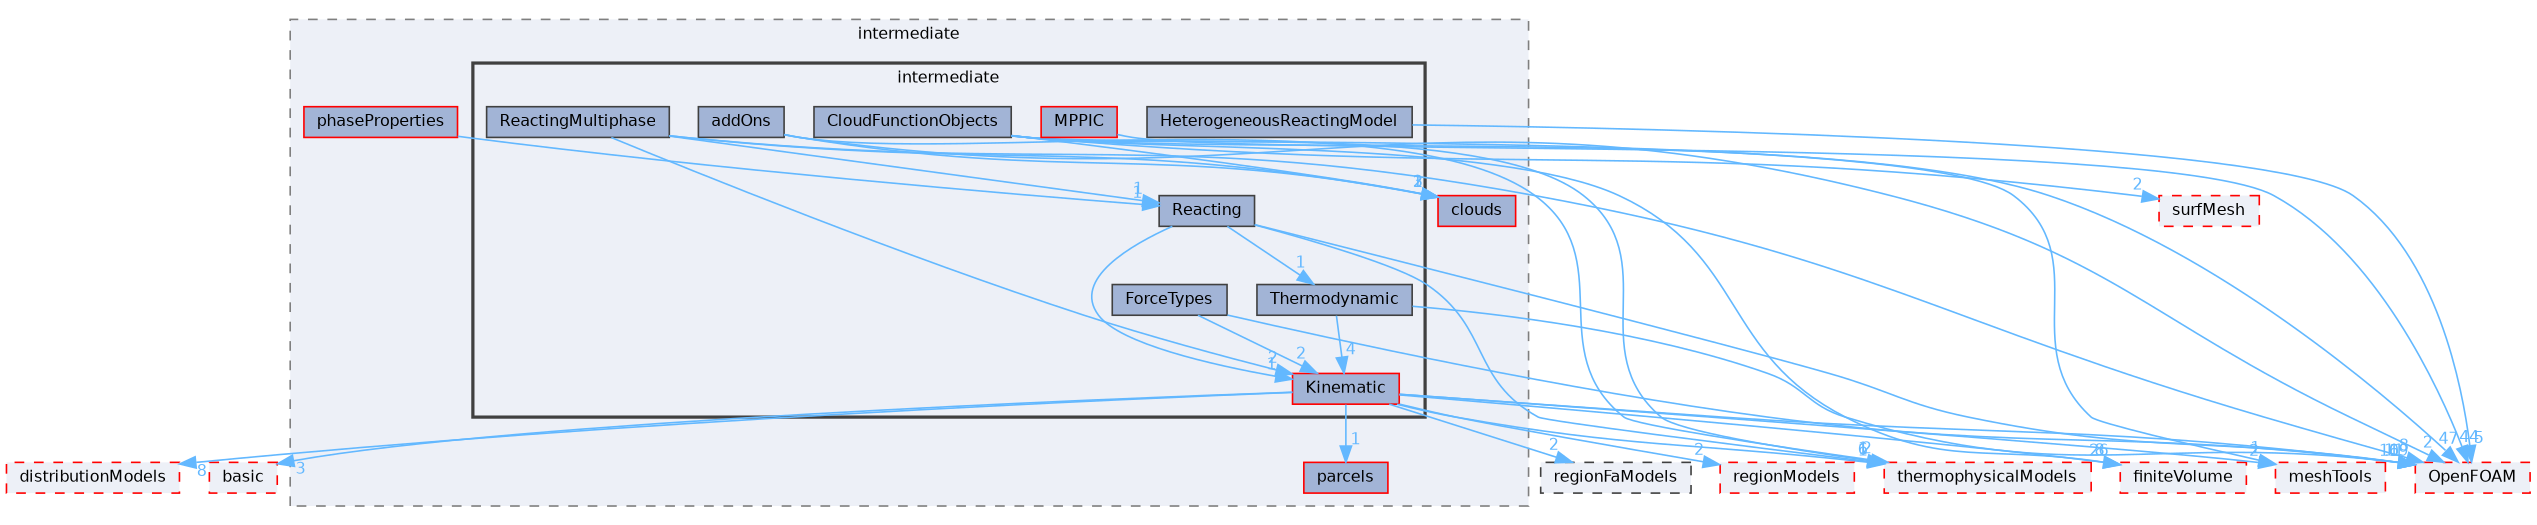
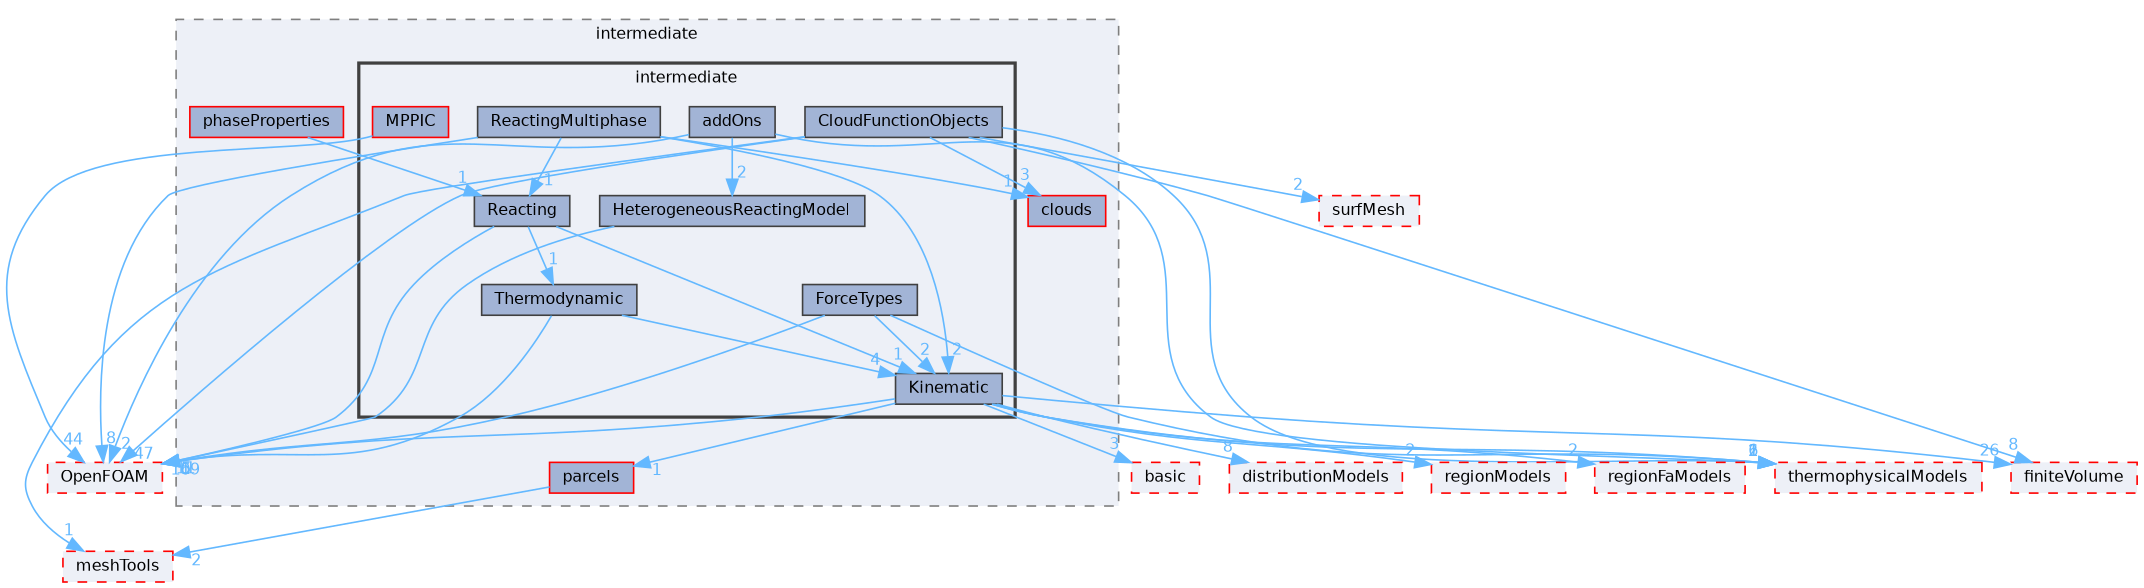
(1103, 163) -> (732, 161)
(1346, 389) -> (949, 389)
(1542, 418) -> (1159, 424)
(1829, 426) -> (370, 520)
(1616, 478) -> (1670, 478)
